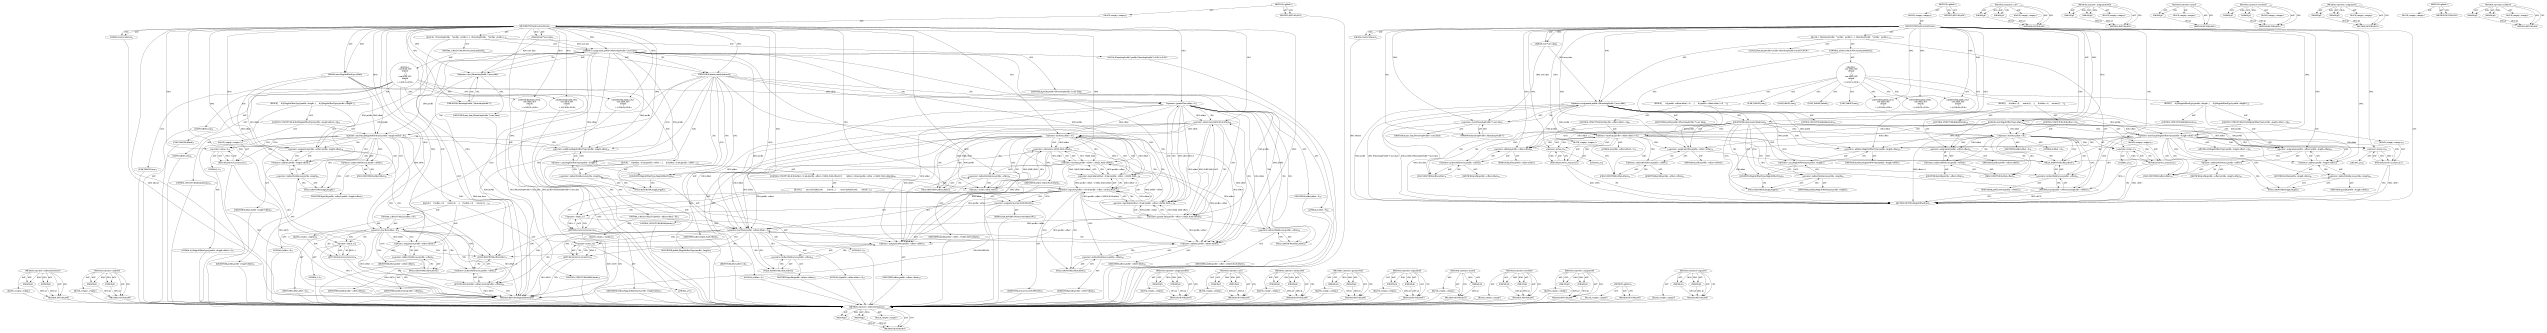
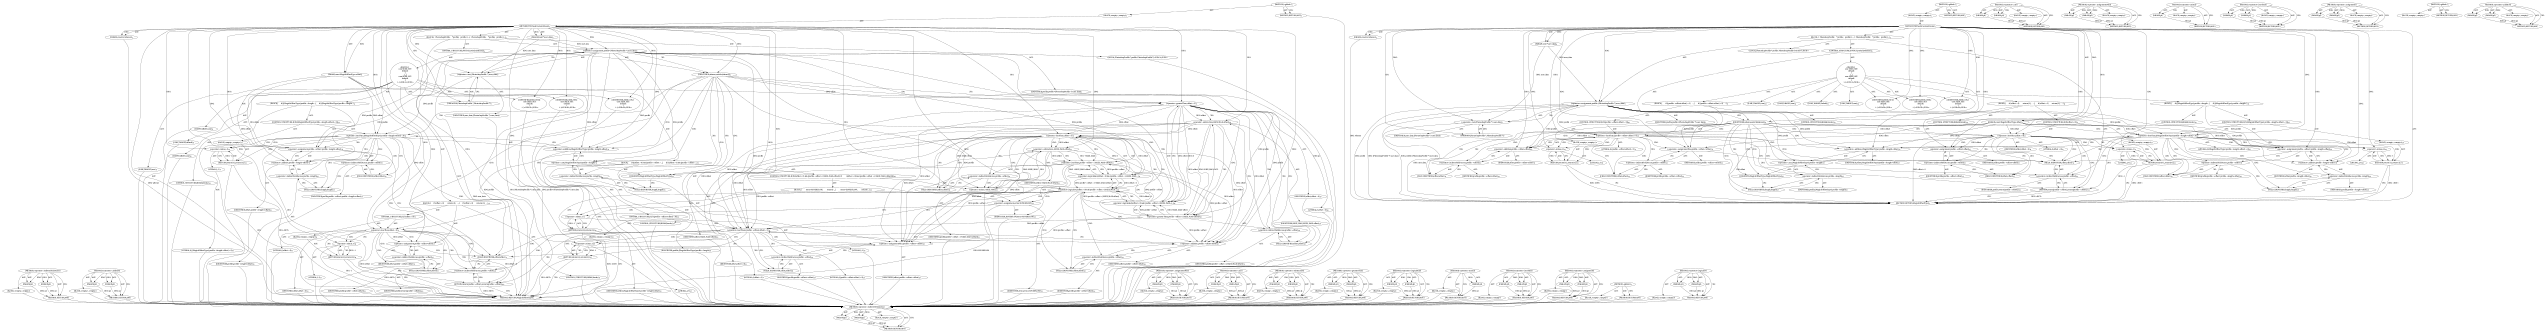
(1071, 156) -> (1052, 186)
(1317, 156) -> (1317, 156)
none -> (1301, 224)
